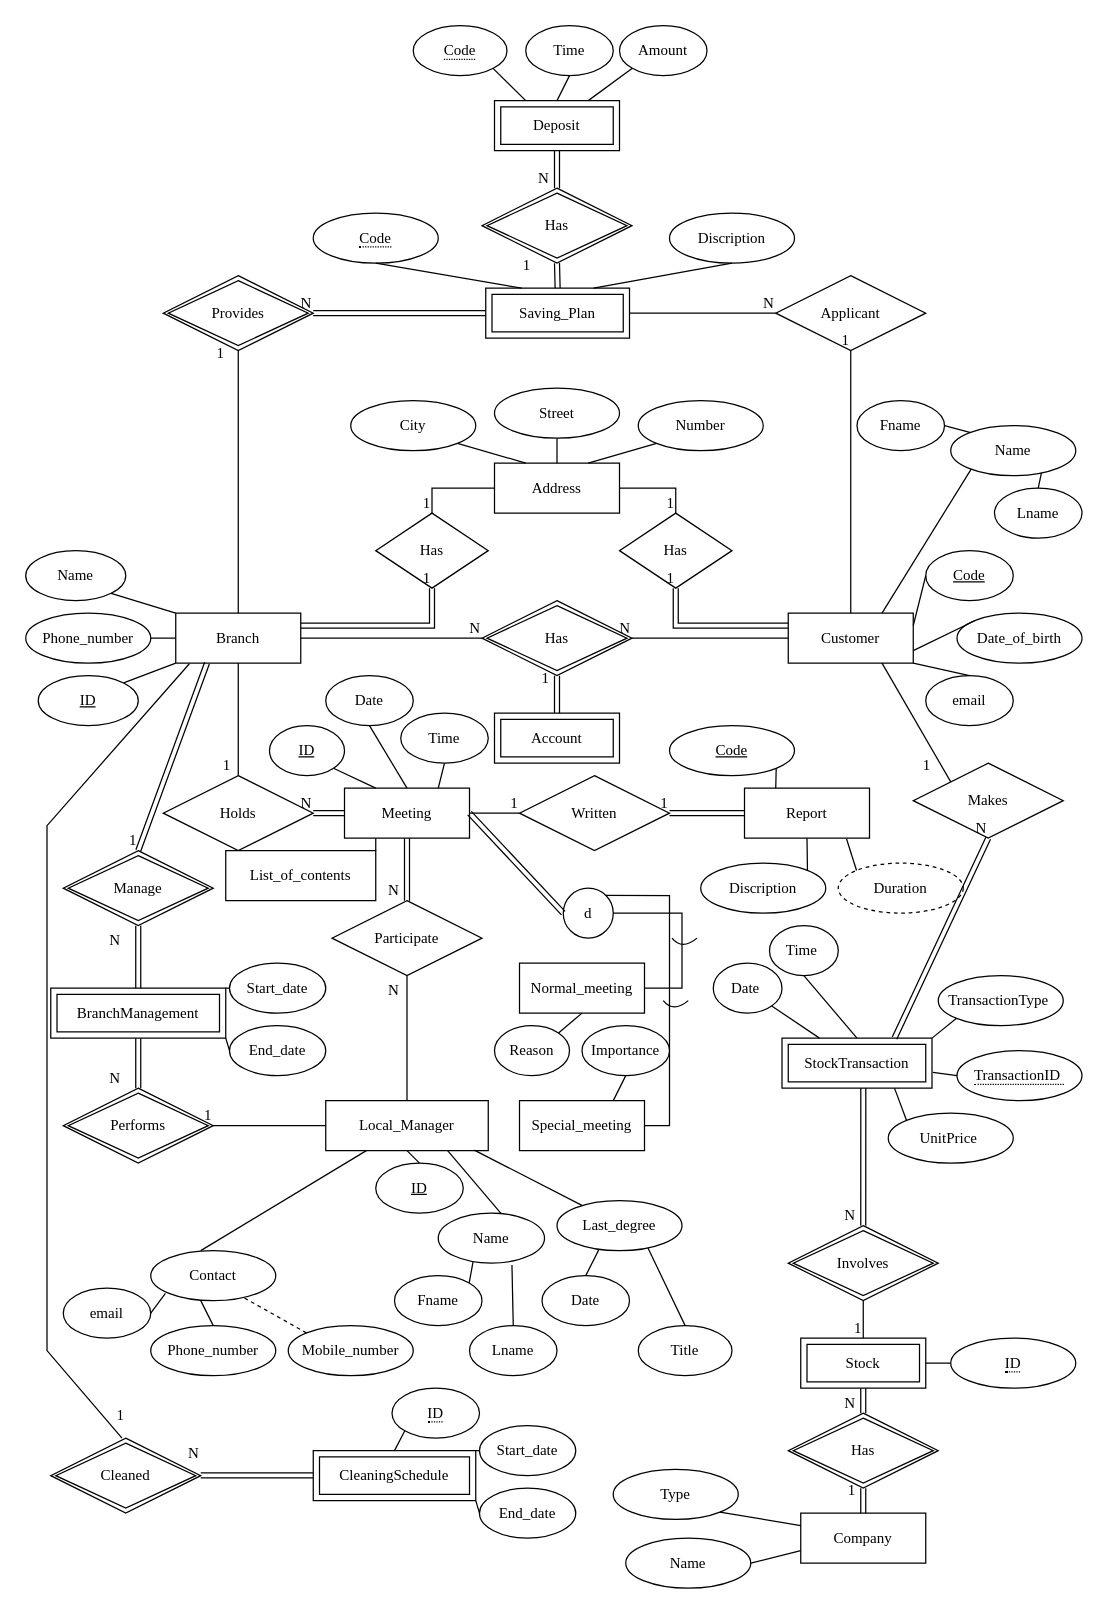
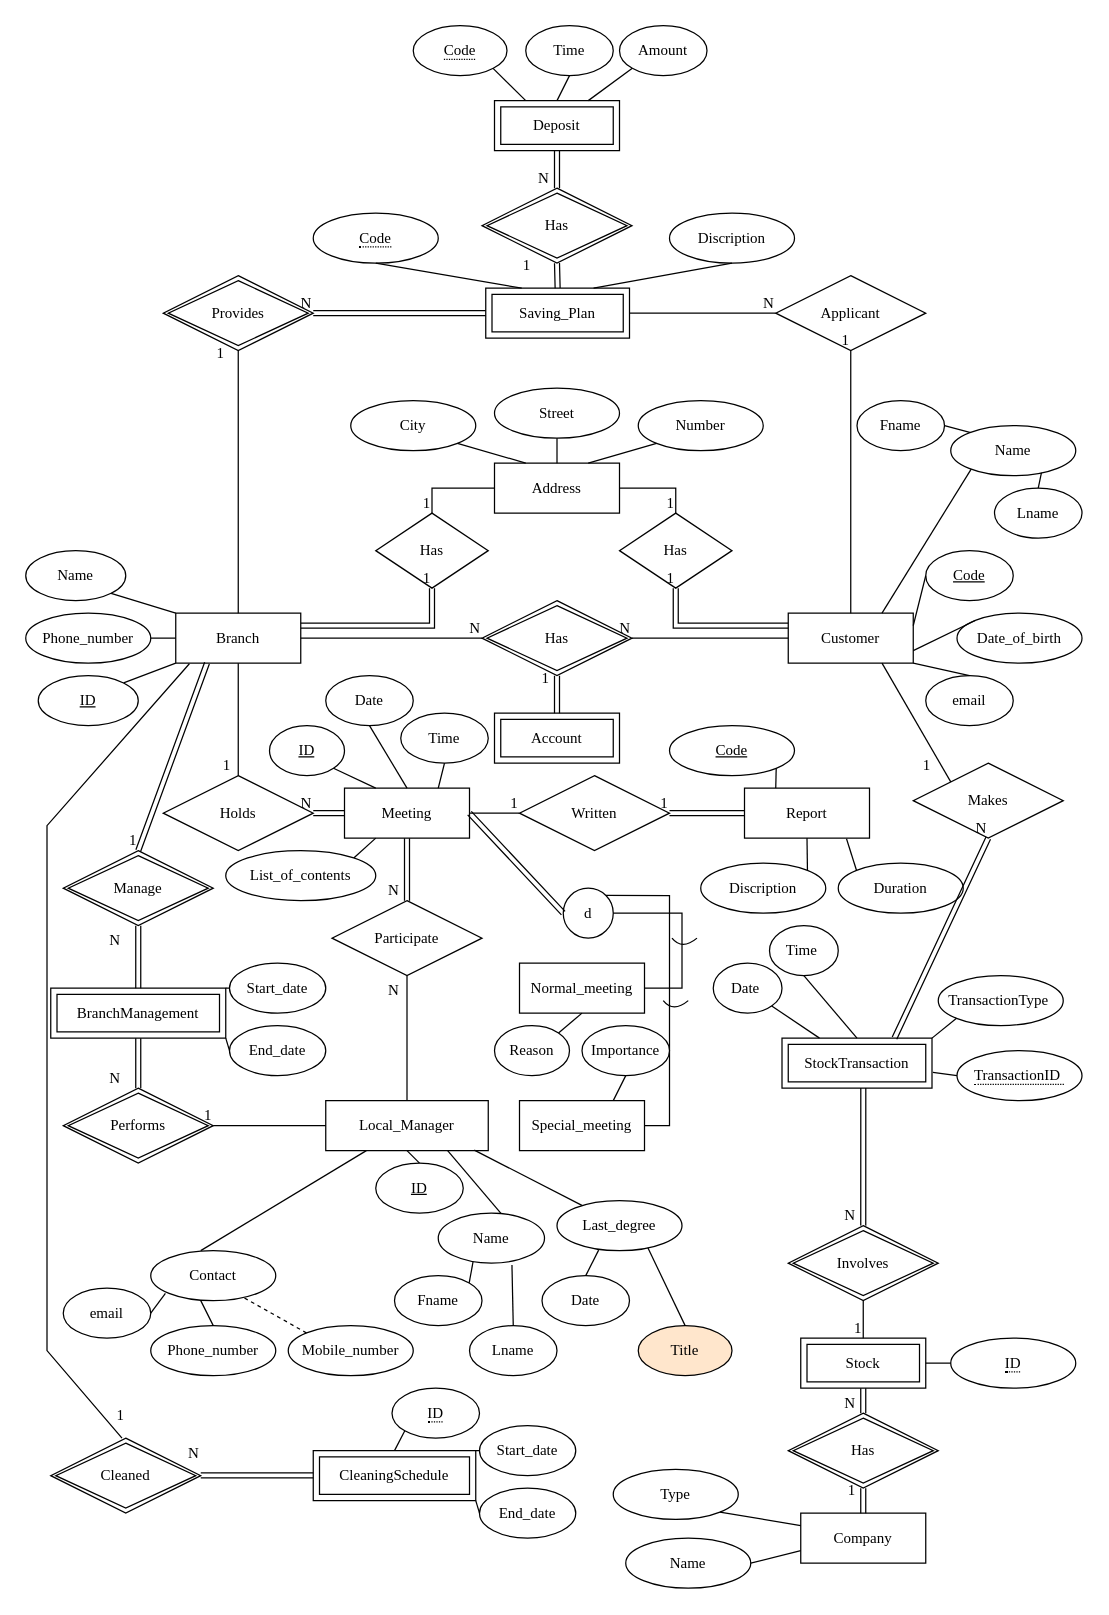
(301, 876) -> (301, 876)
(901, 888) -> (901, 888)
(900, 1104) -> none
(951, 1138) -> none
(685, 1351) -> (685, 1351)
